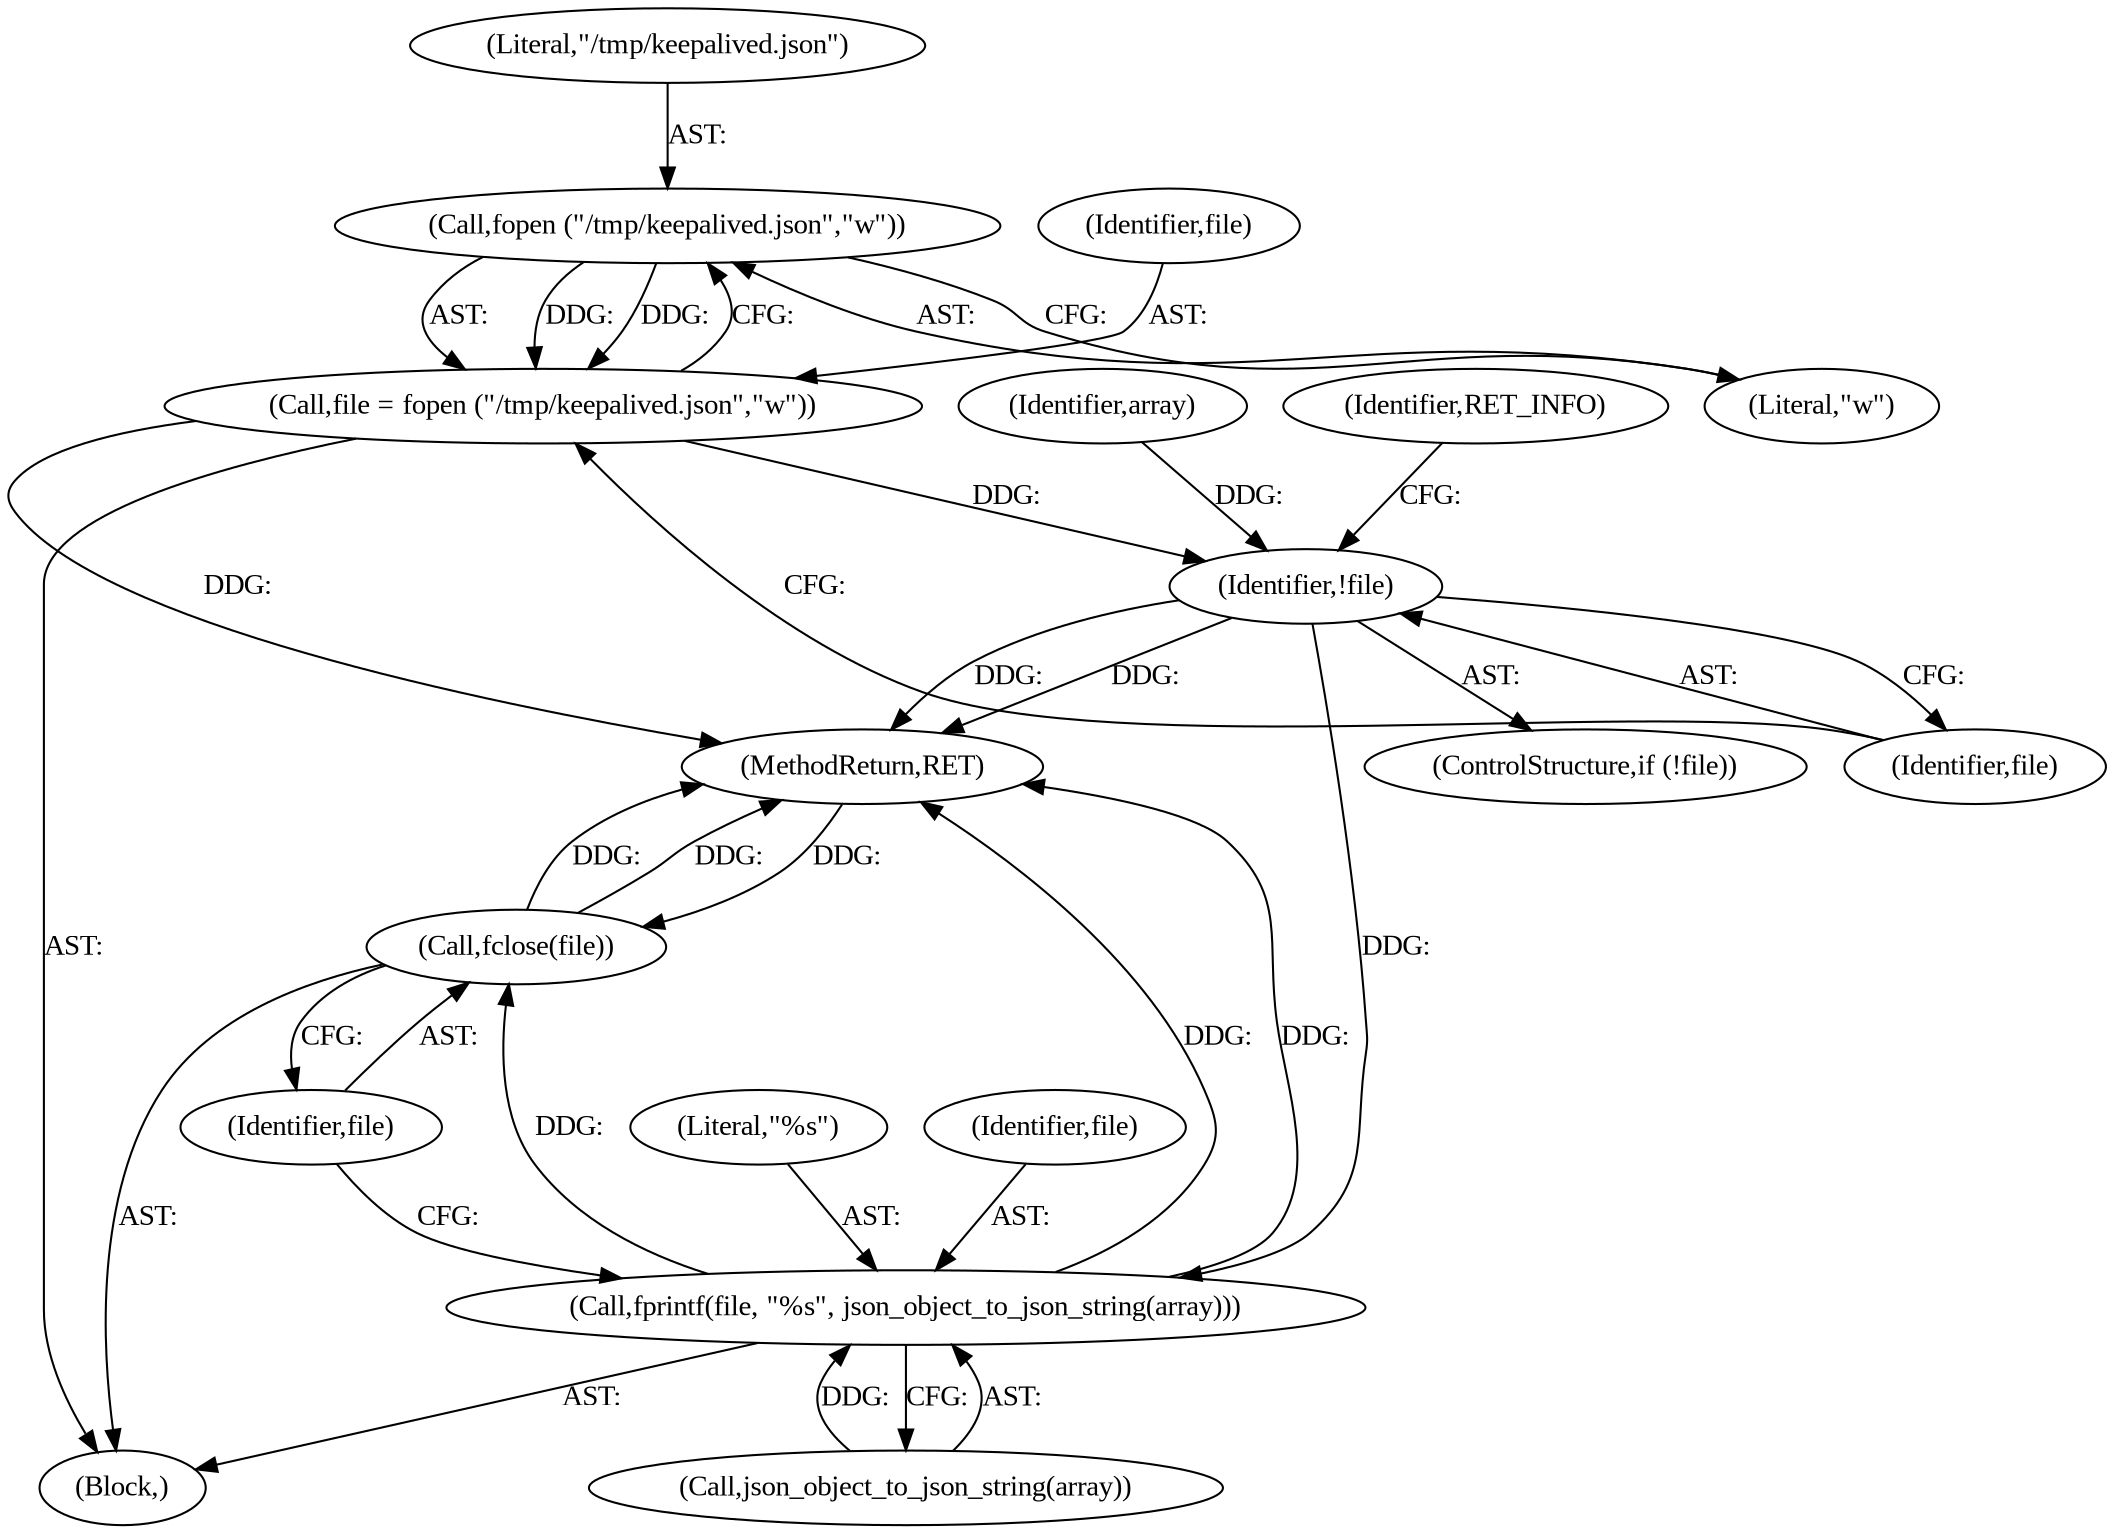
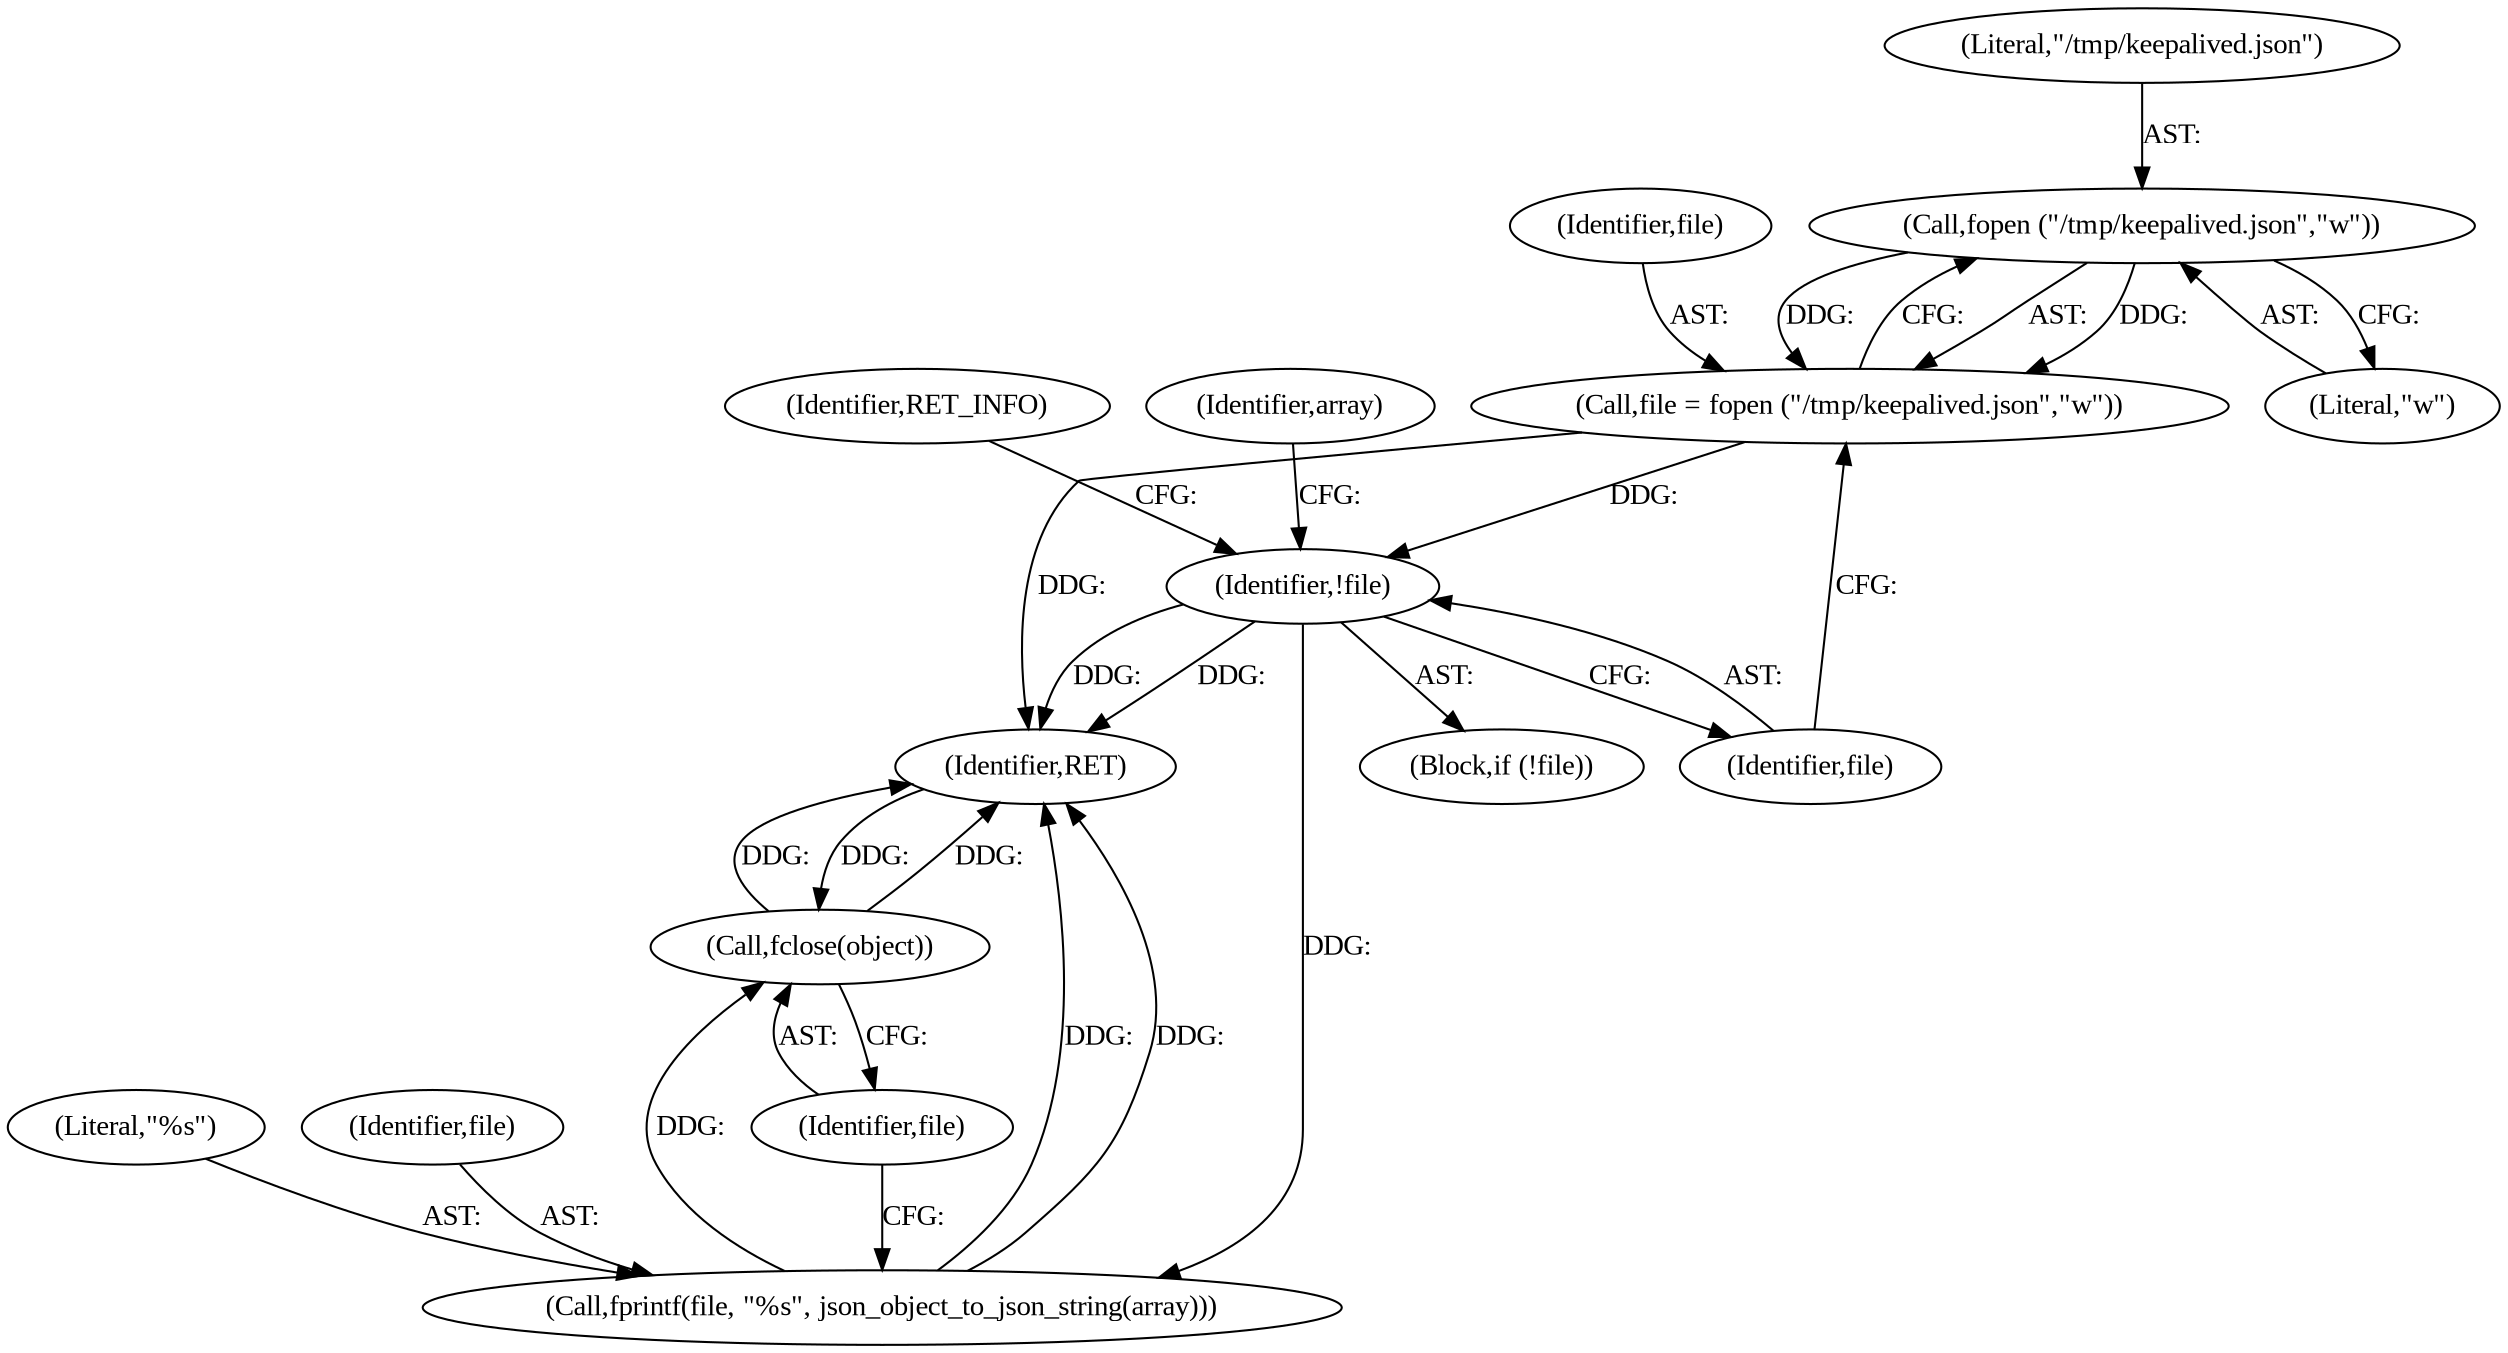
(1253, 496) -> (1334, 496)
(862, 767) -> (1036, 767)
(1586, 767) -> (1502, 767)
(516, 947) -> (820, 947)
(123, 1488) -> none
(906, 1488) -> none
